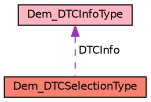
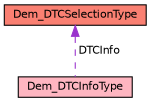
(75, 57) -> (75, 57)
